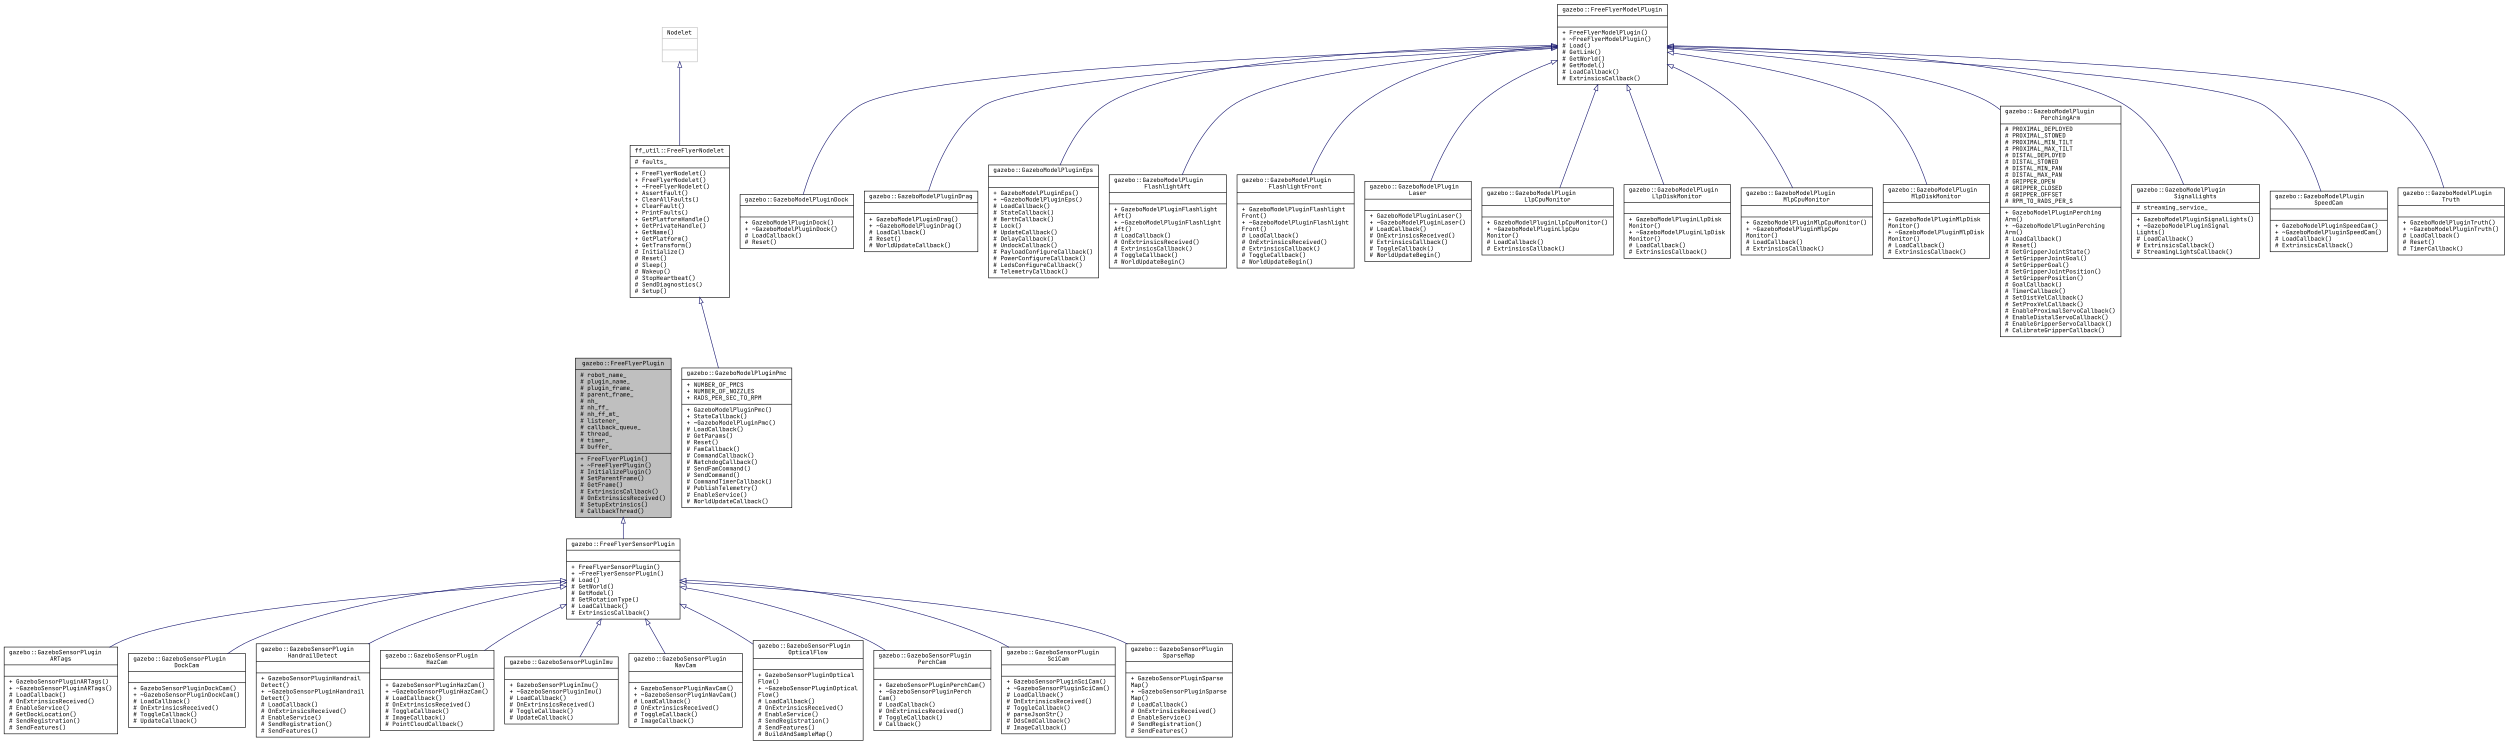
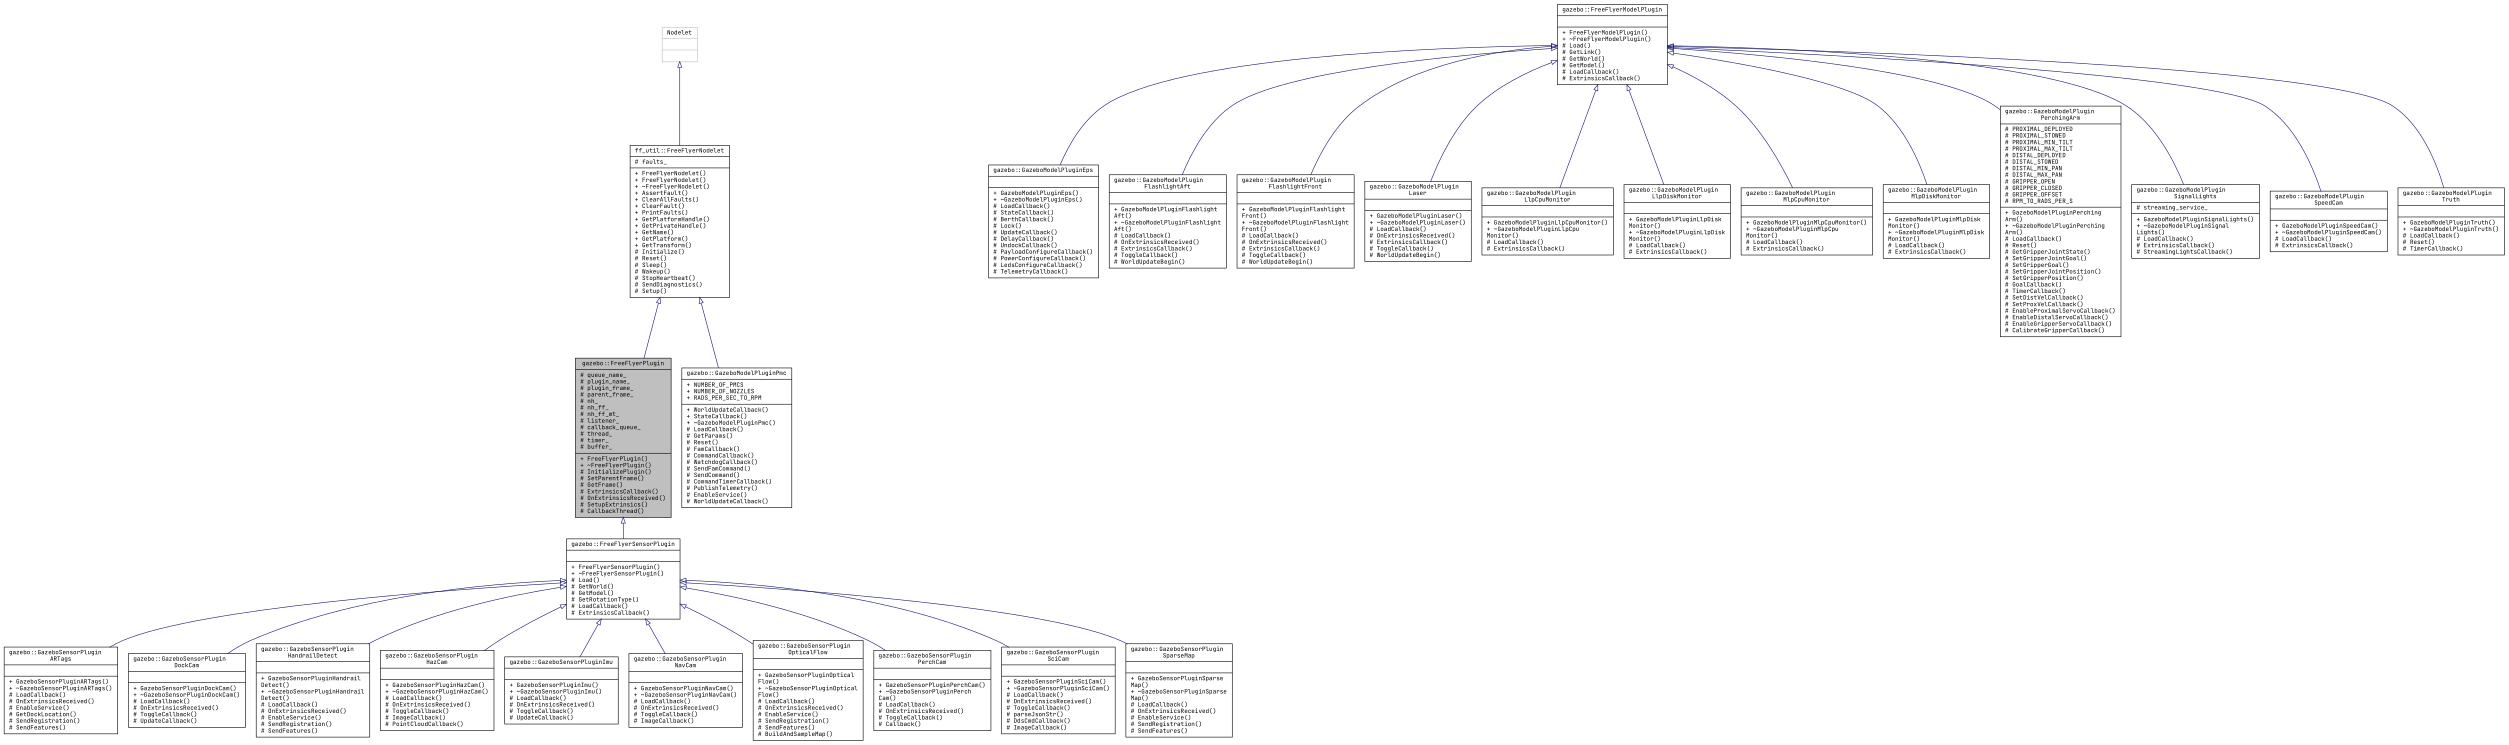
(797, 221) -> none
(921, 221) -> none
none -> (651, 331)
(604, 375) -> (604, 375)
(730, 410) -> (728, 410)
